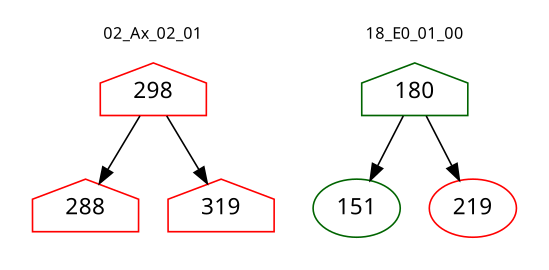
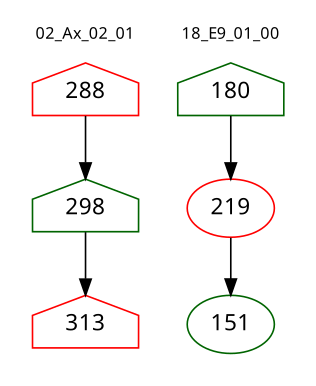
(415, 35) -> (231, 35)
(153, 92) -> (86, 208)
(390, 141) -> (231, 258)
(124, 143) -> (86, 139)
(221, 208) -> (86, 324)
